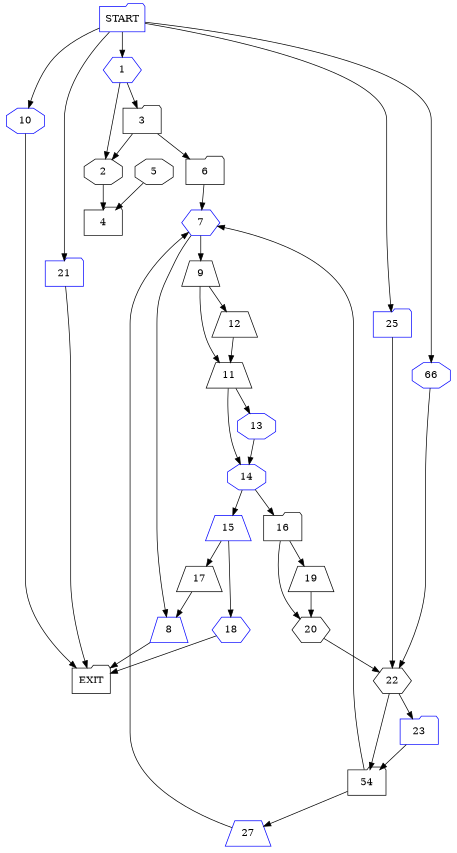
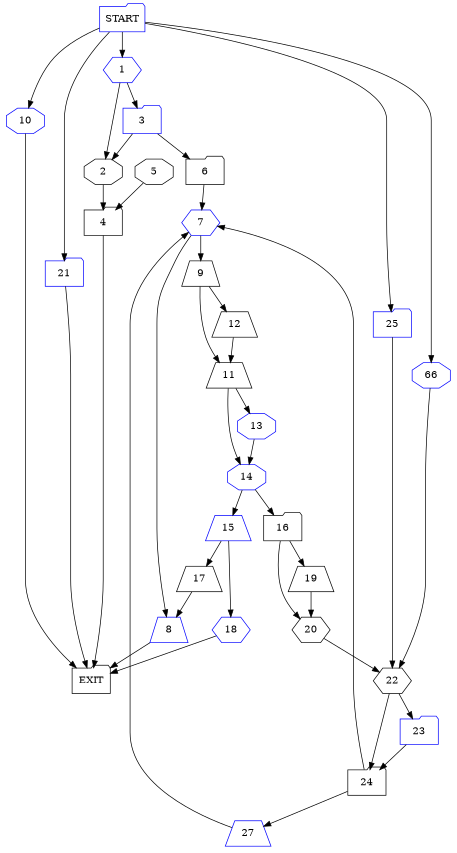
(142, 121) -> (142, 121)
none -> (103, 448)
(367, 783) -> (367, 783)
